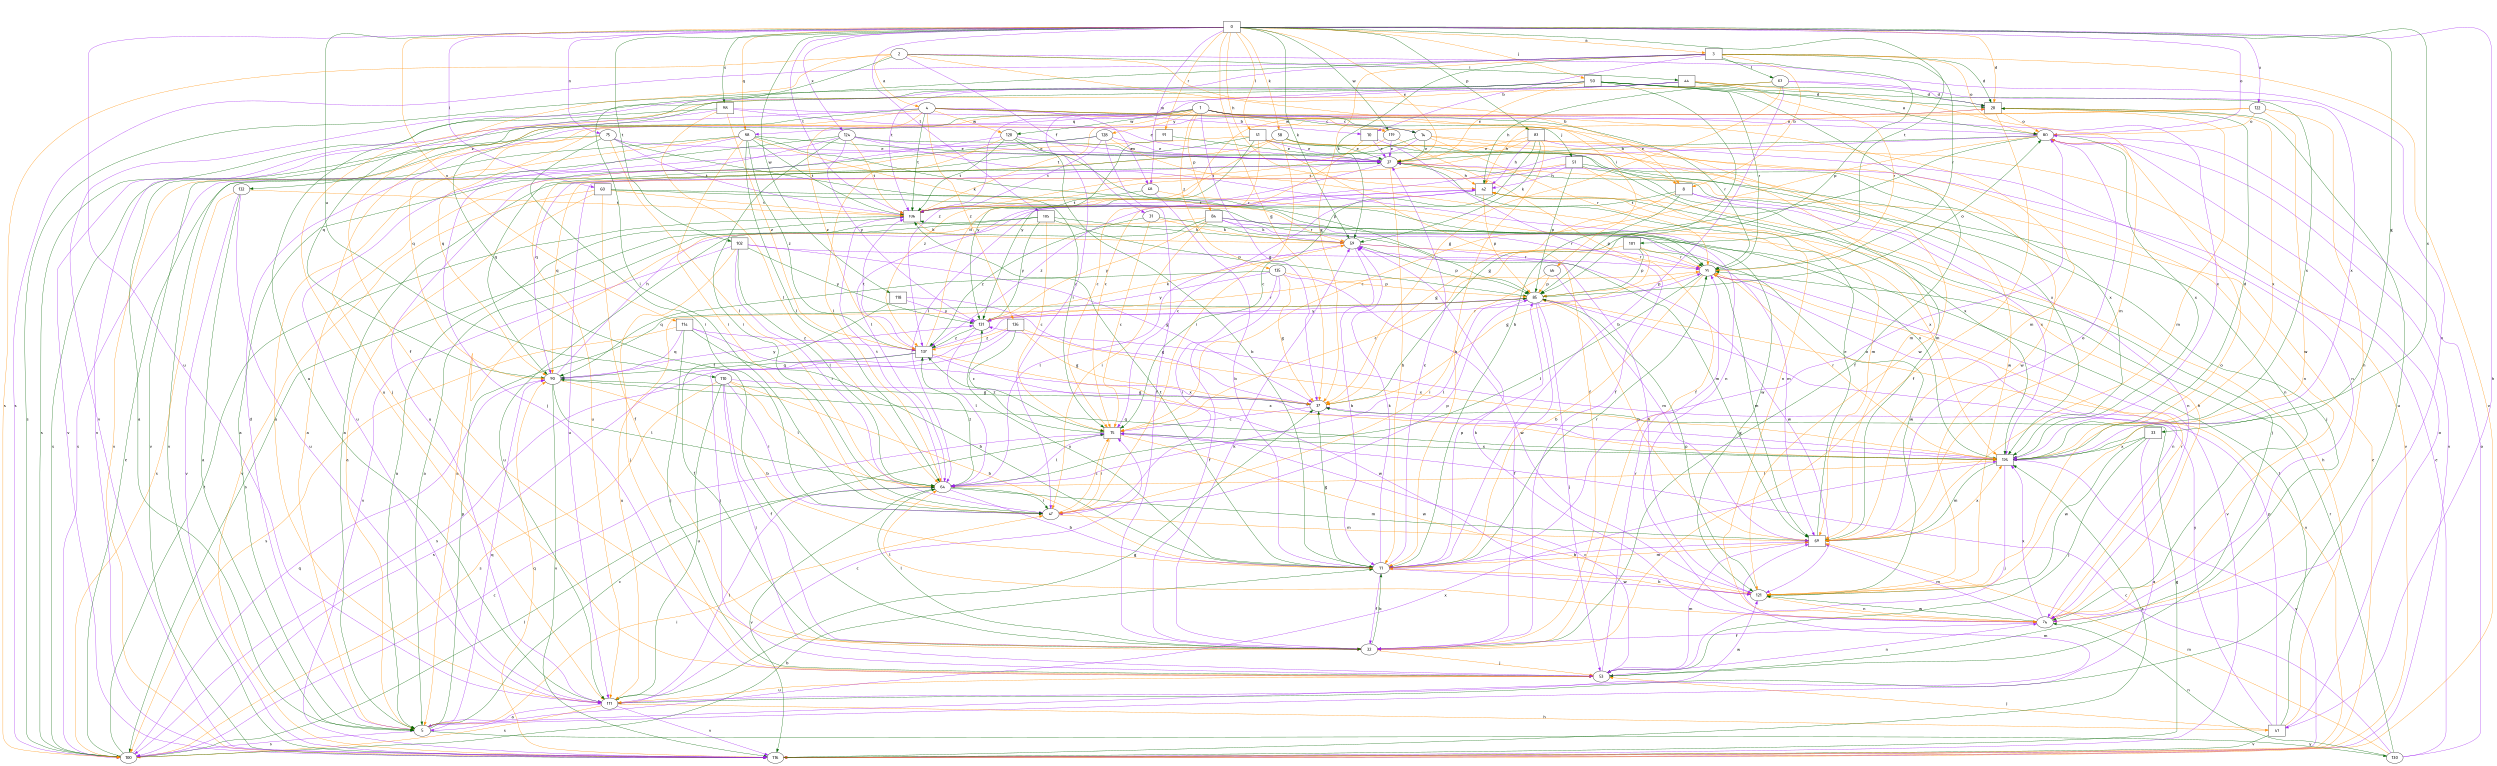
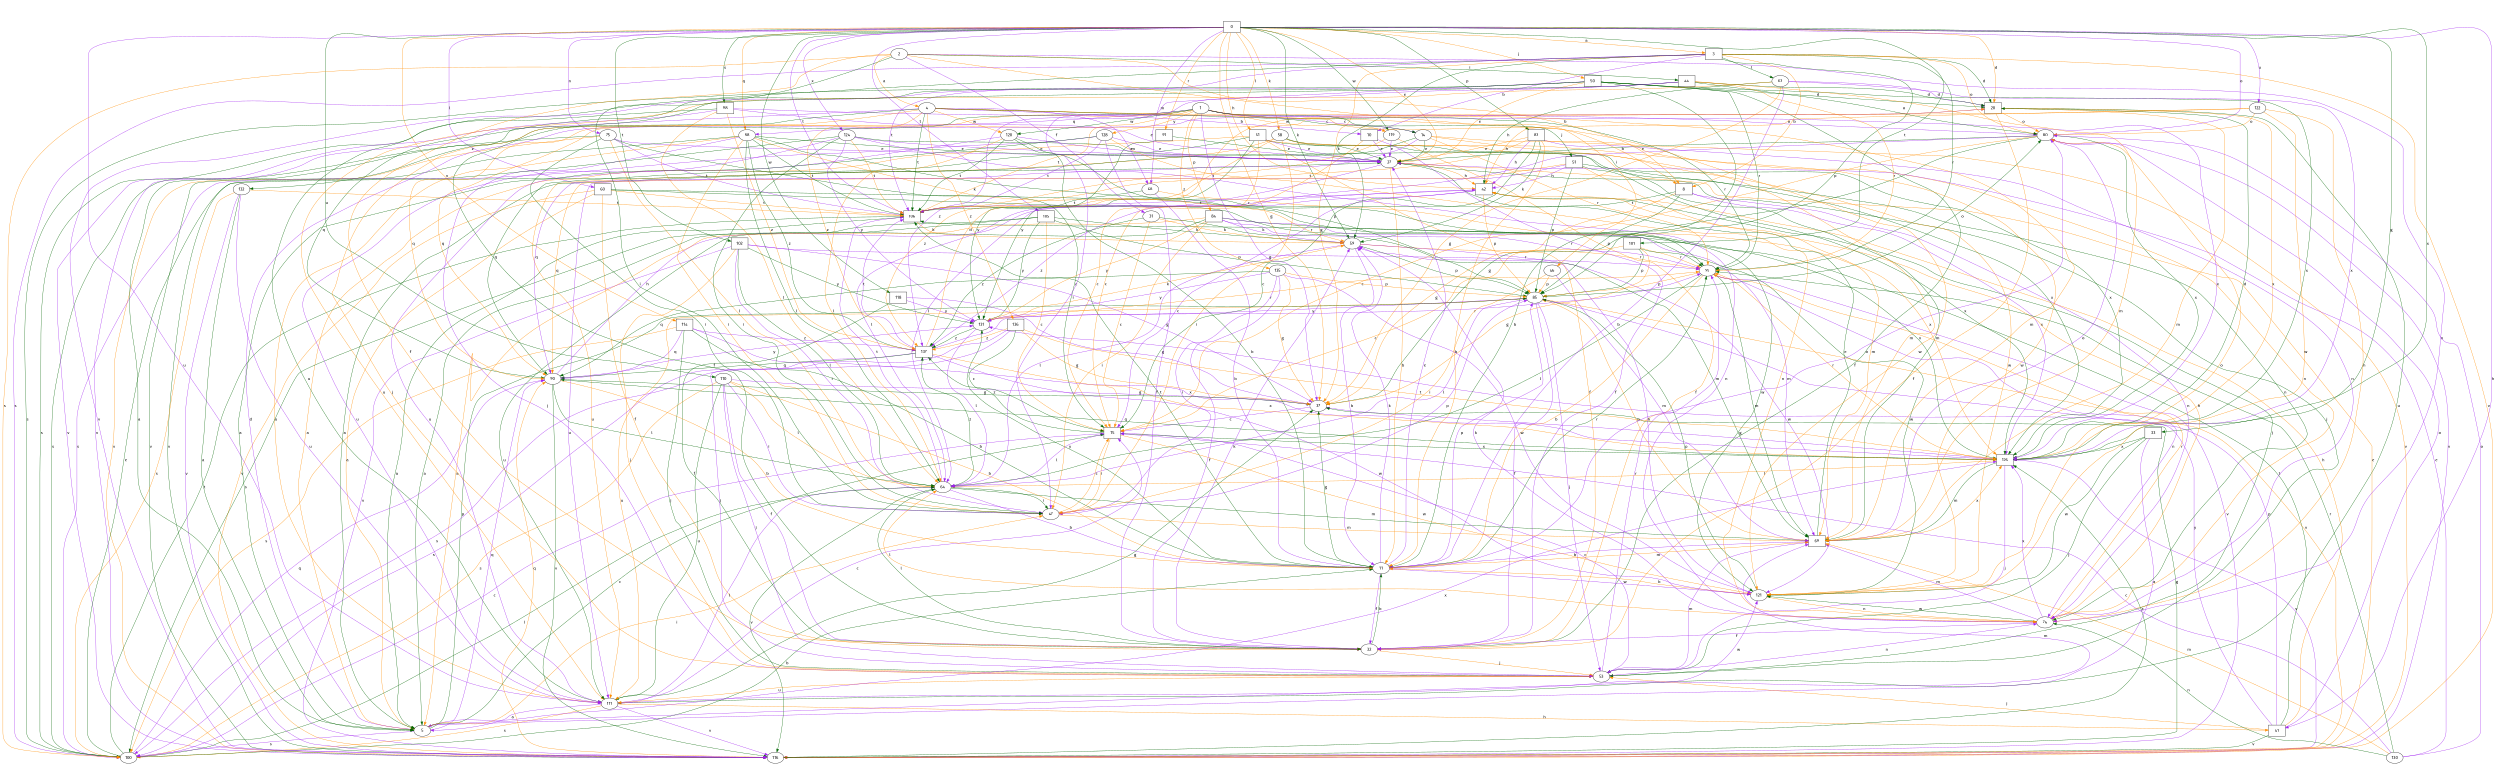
(1421, 392) -> (1421, 392)
(1407, 737) -> none
